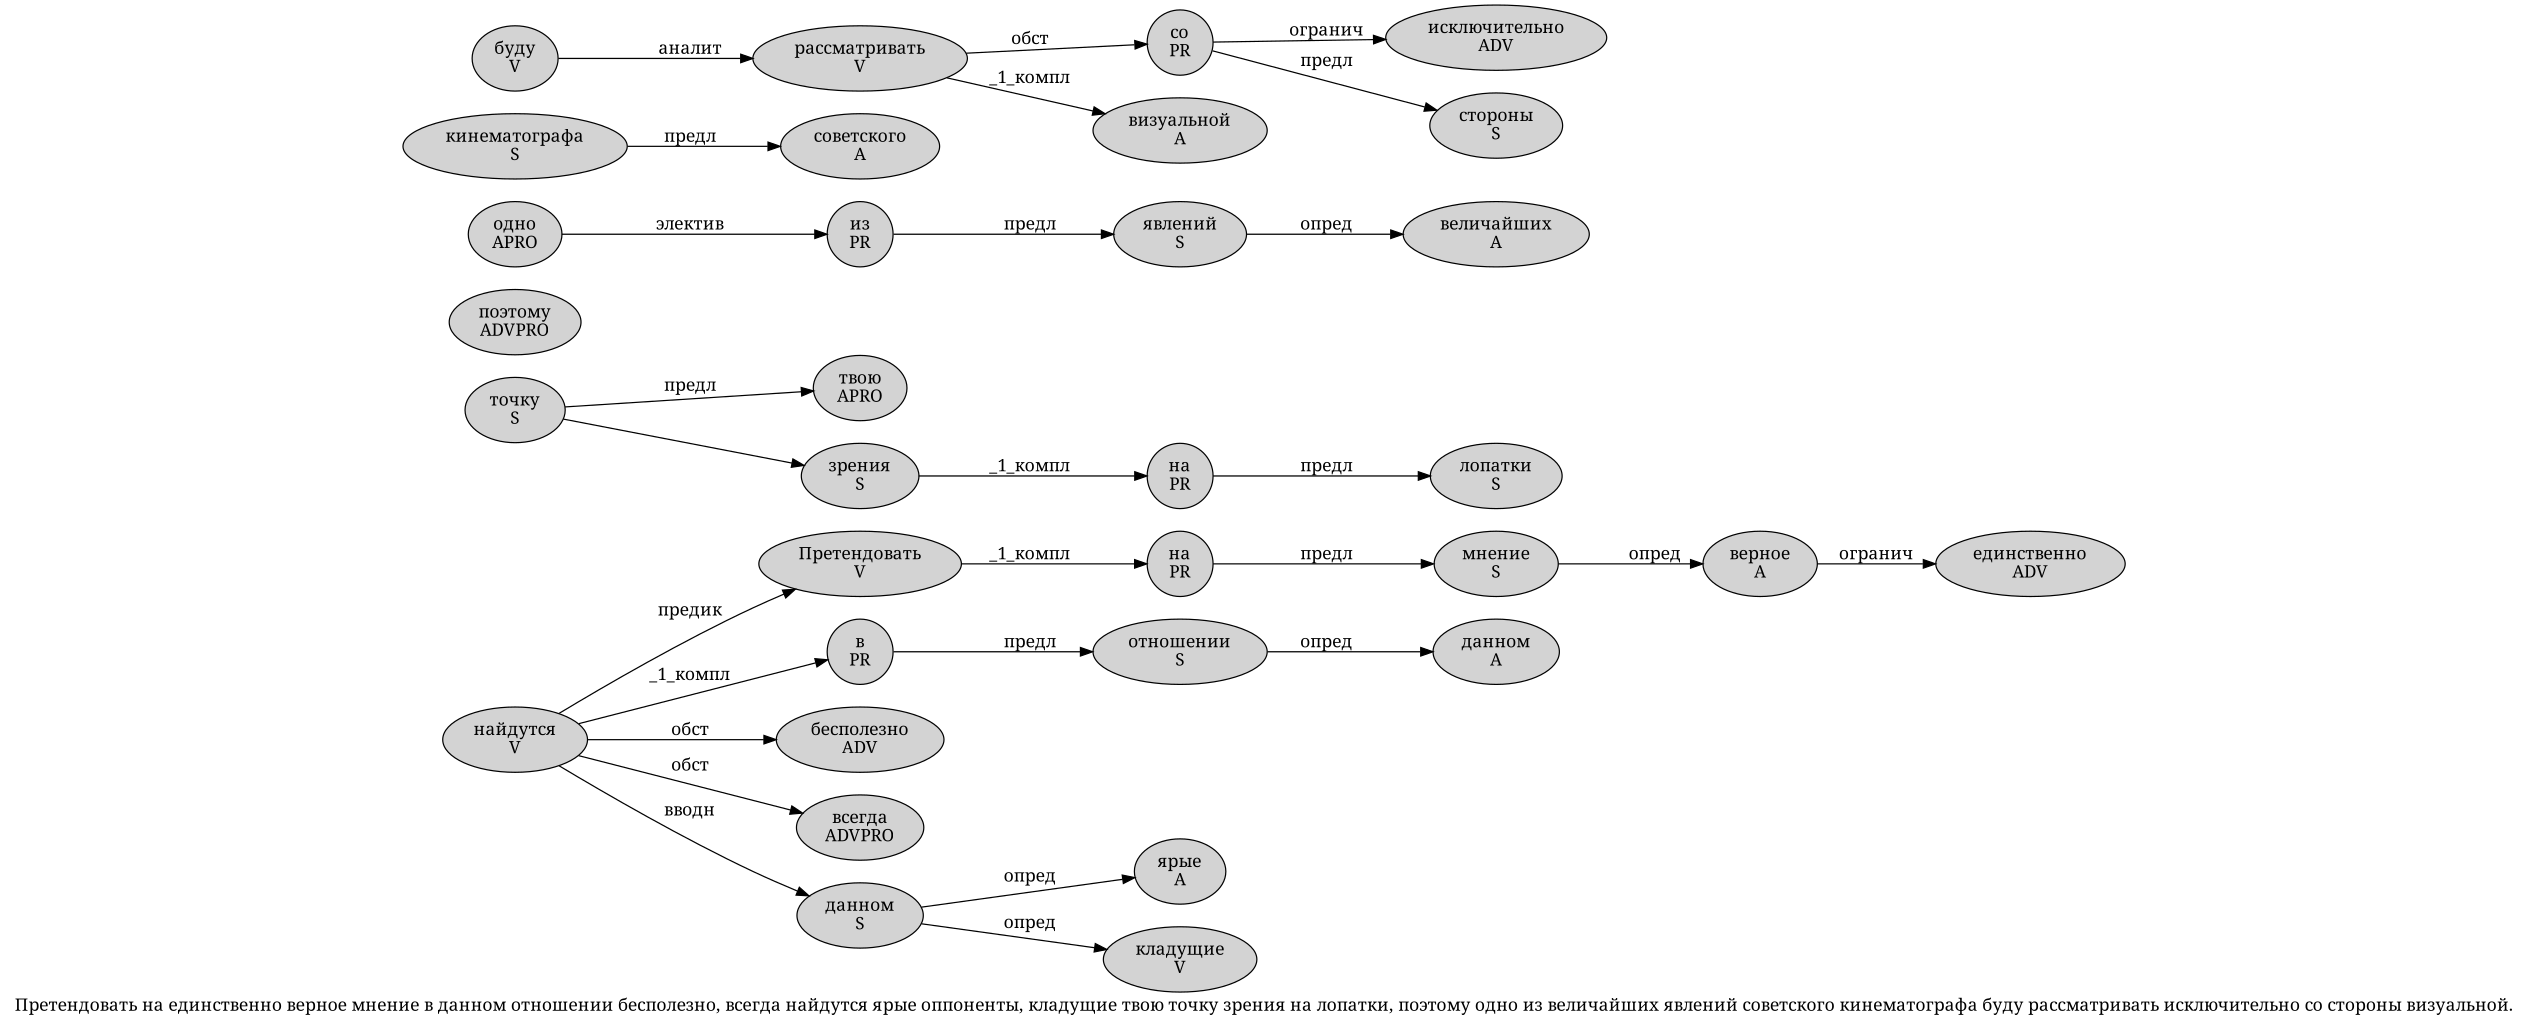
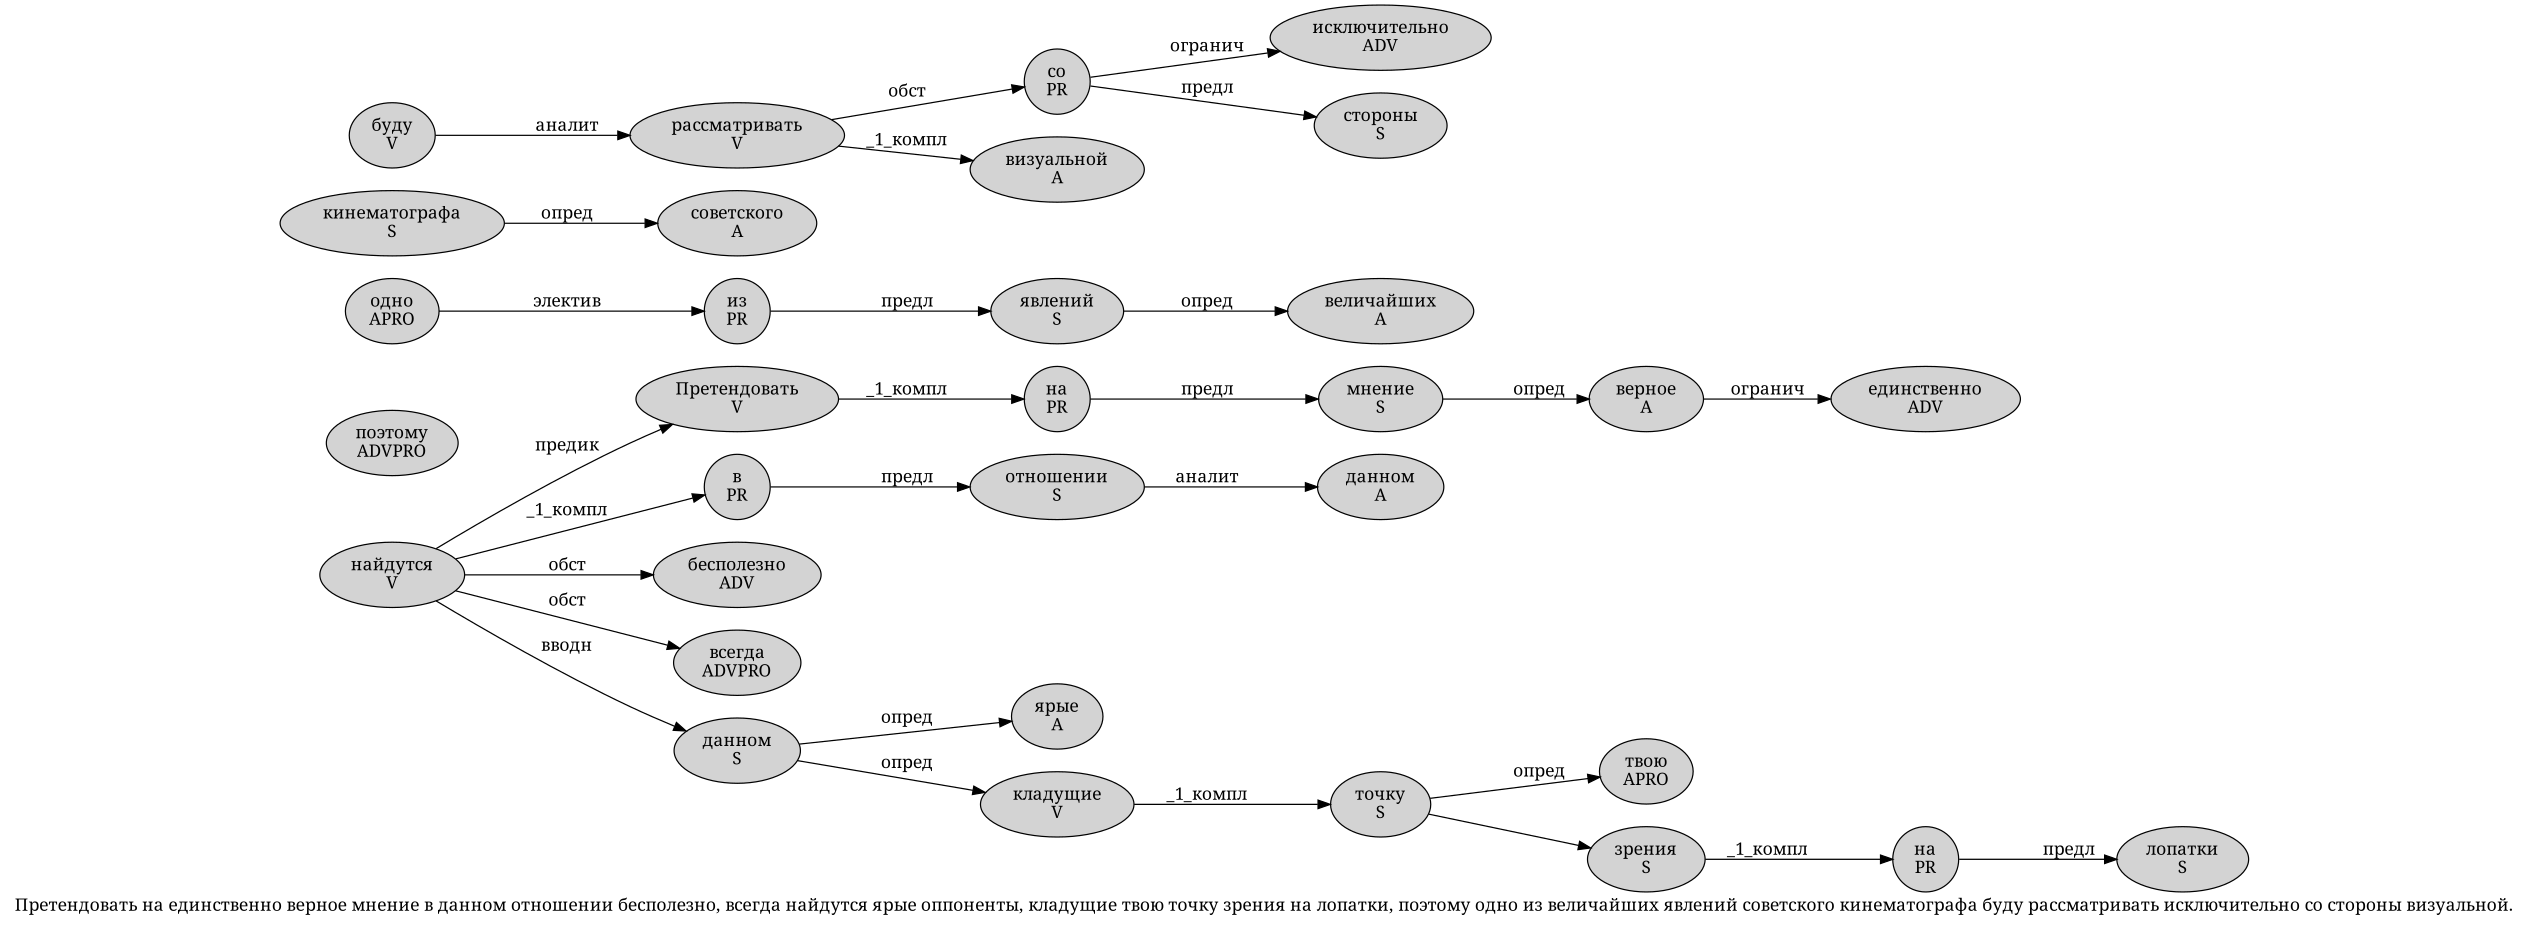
(690, 137) -> (567, 214)
(690, 386) -> (1539, 772)
(1327, 643) -> (1207, 478)
none -> (1226, 804)
